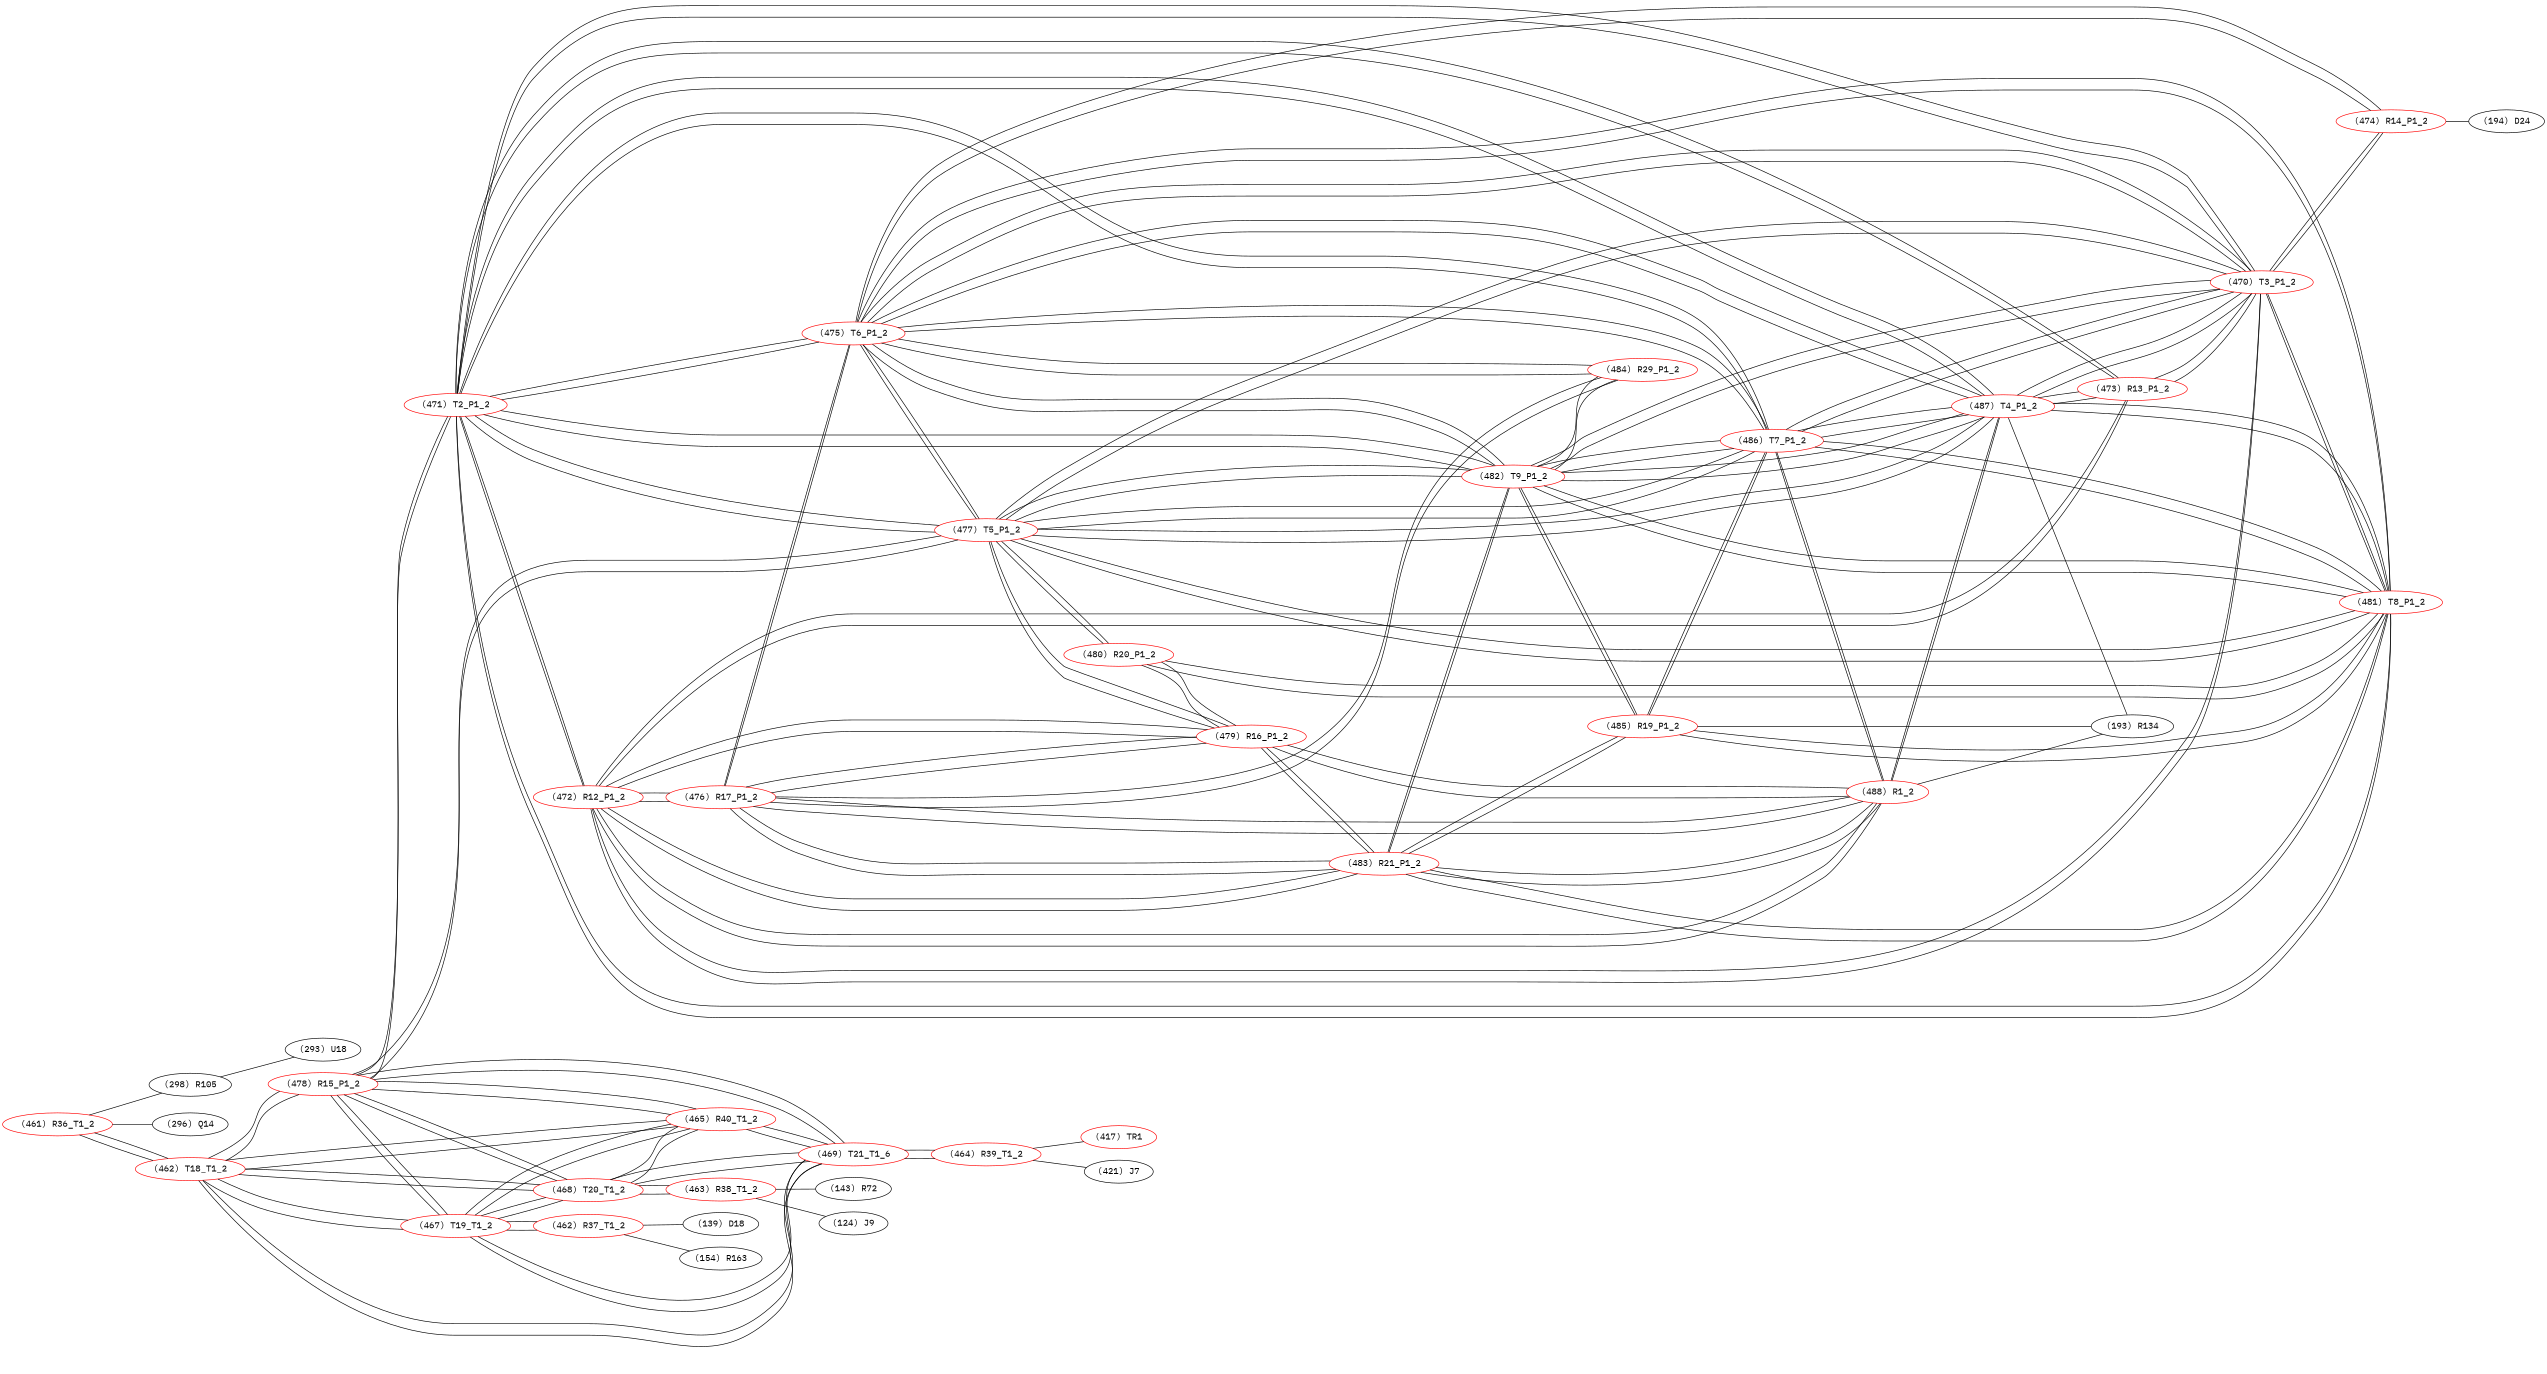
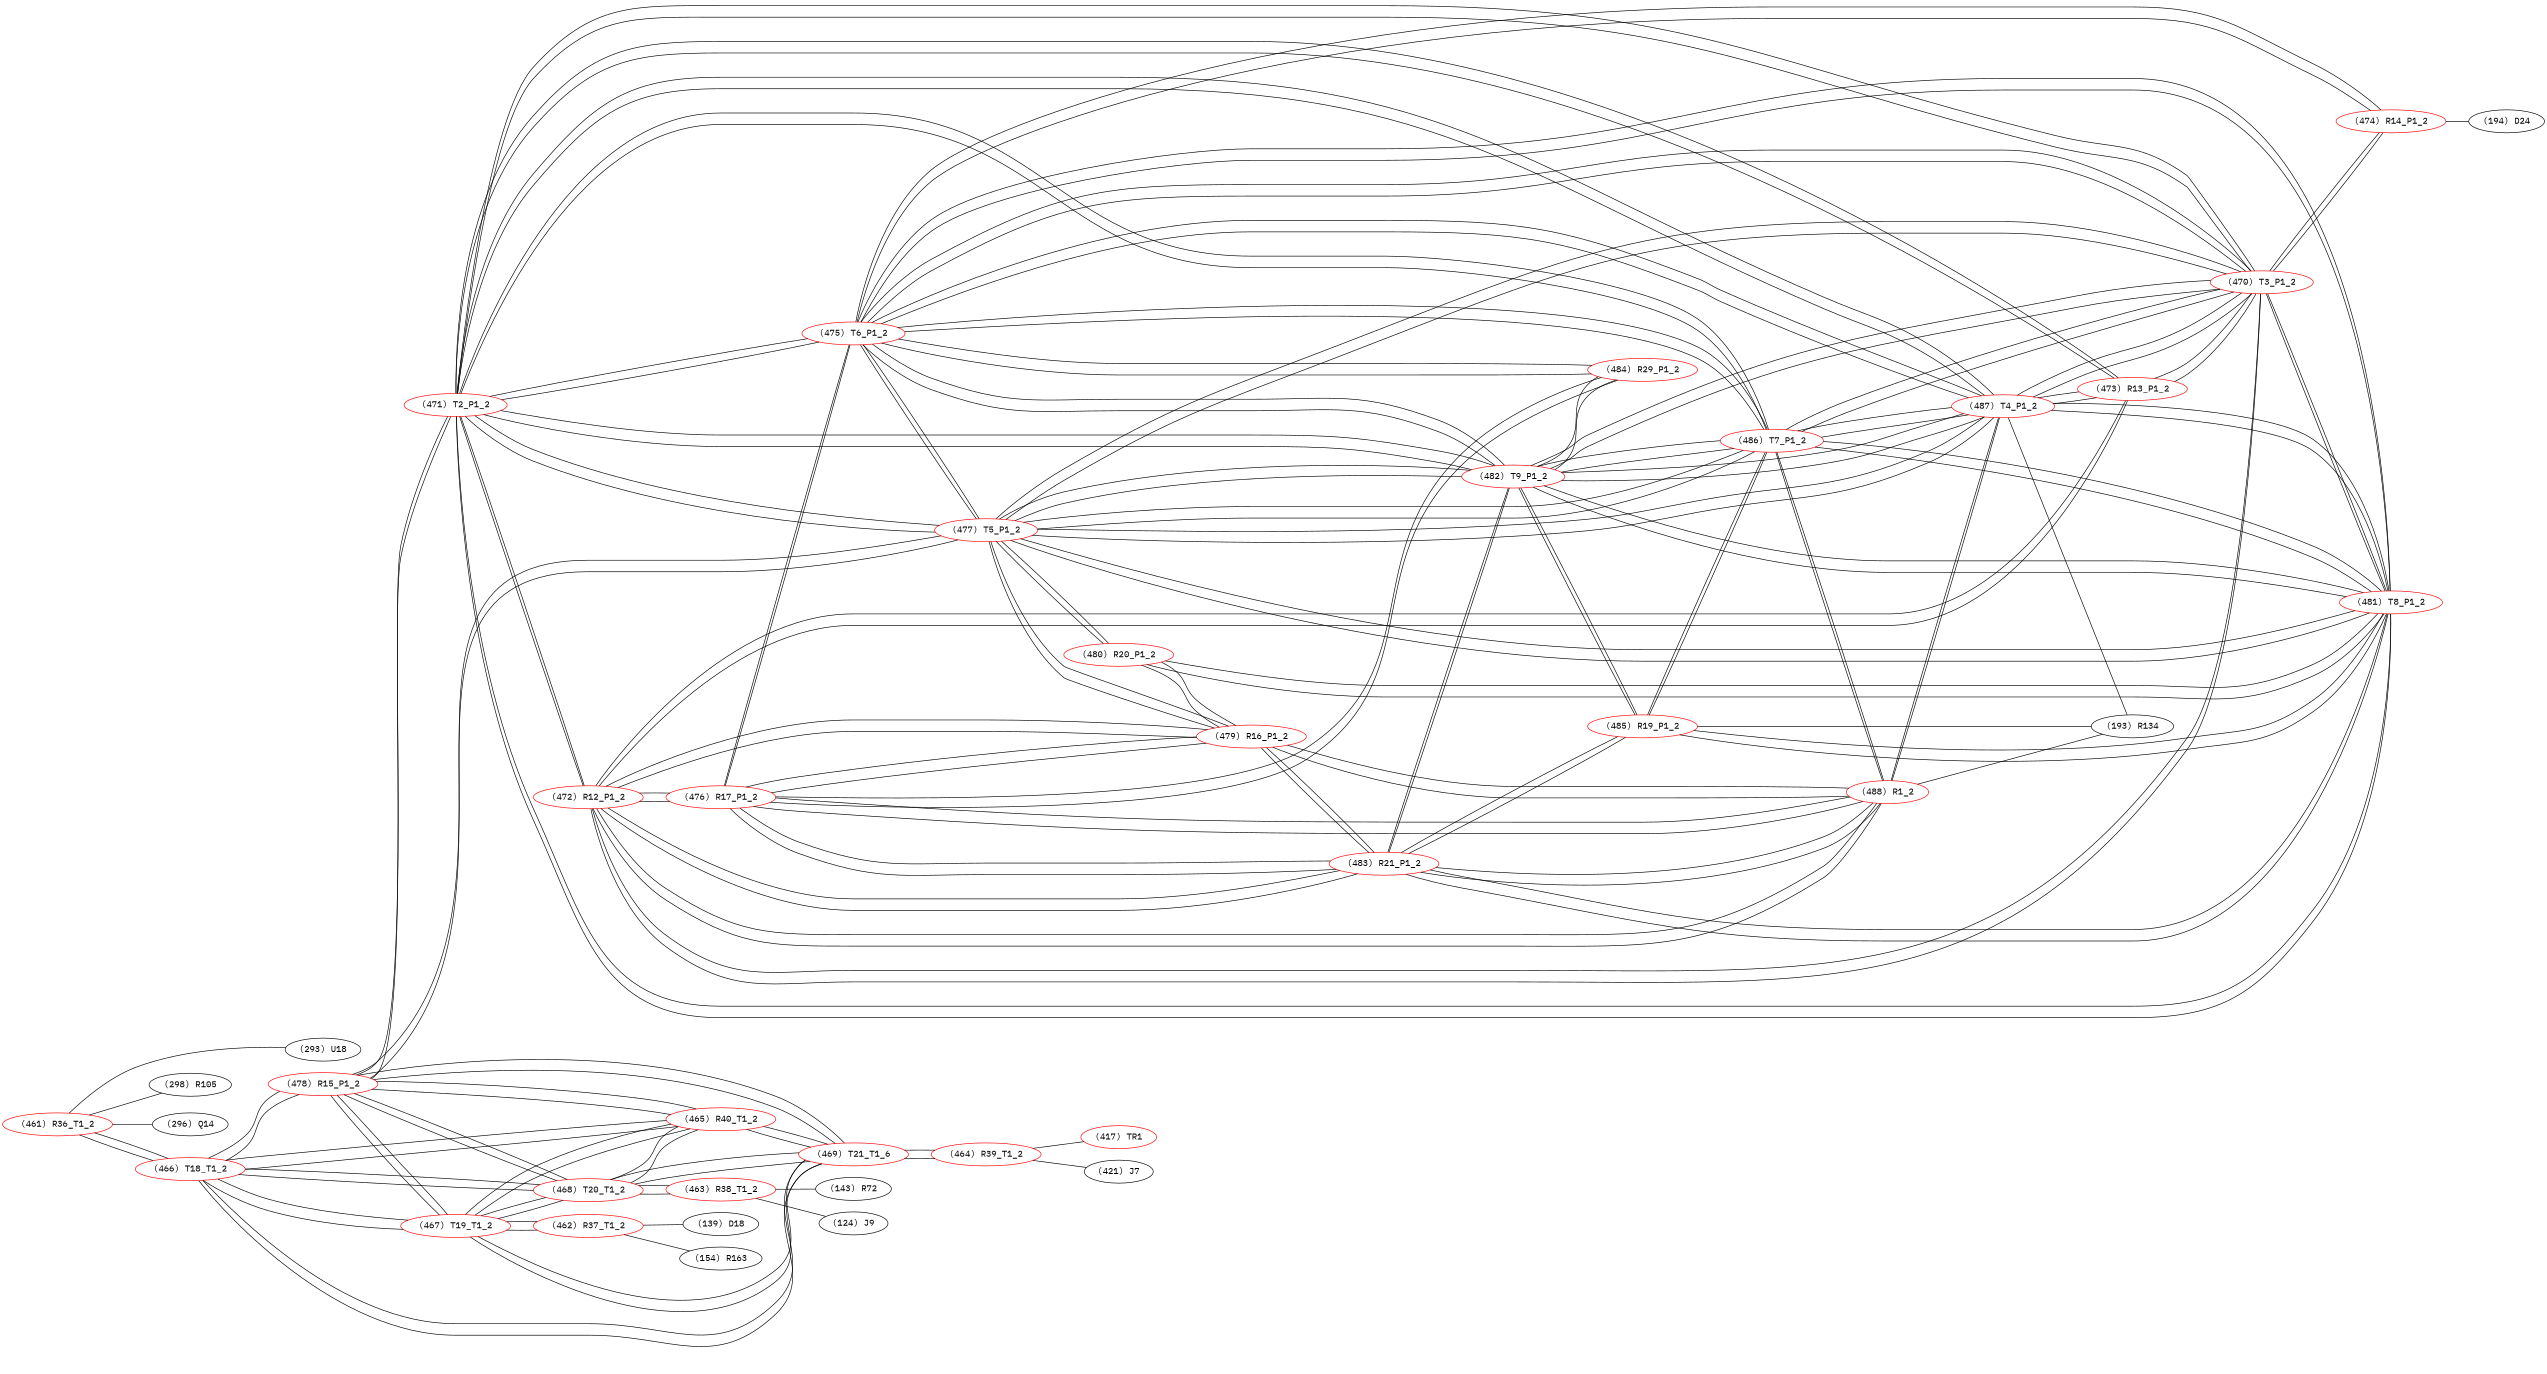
(257, 1067) -> (170, 1057)
(190, 1169) -> (190, 1169)
